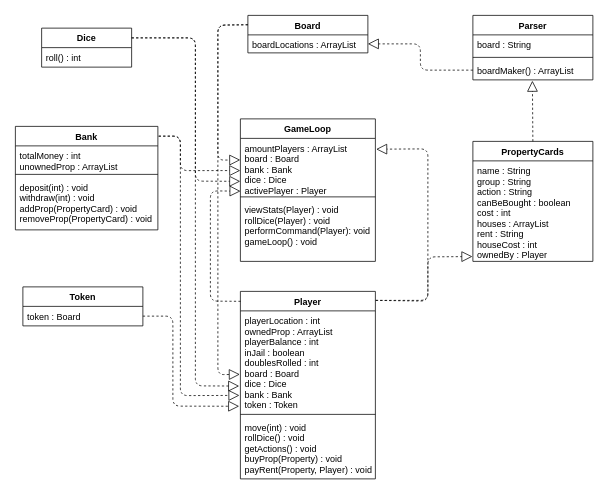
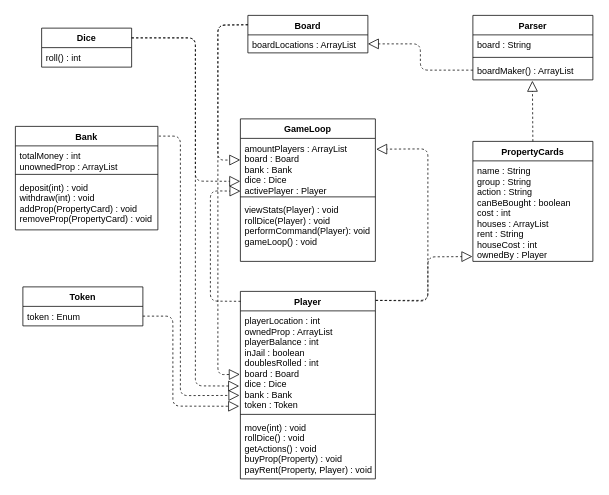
(205, 171) -> none
(56, 317) -> (54, 317)
